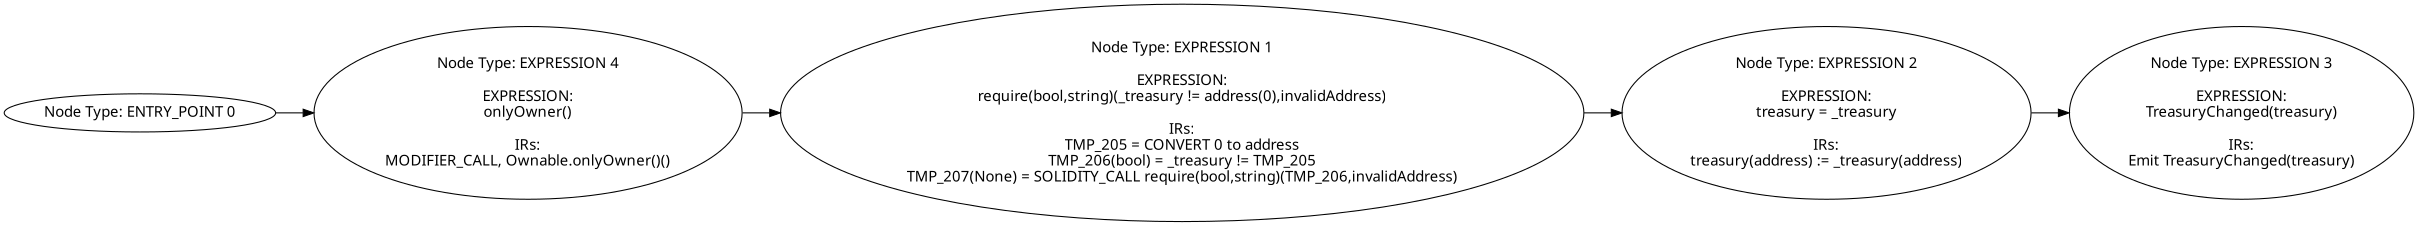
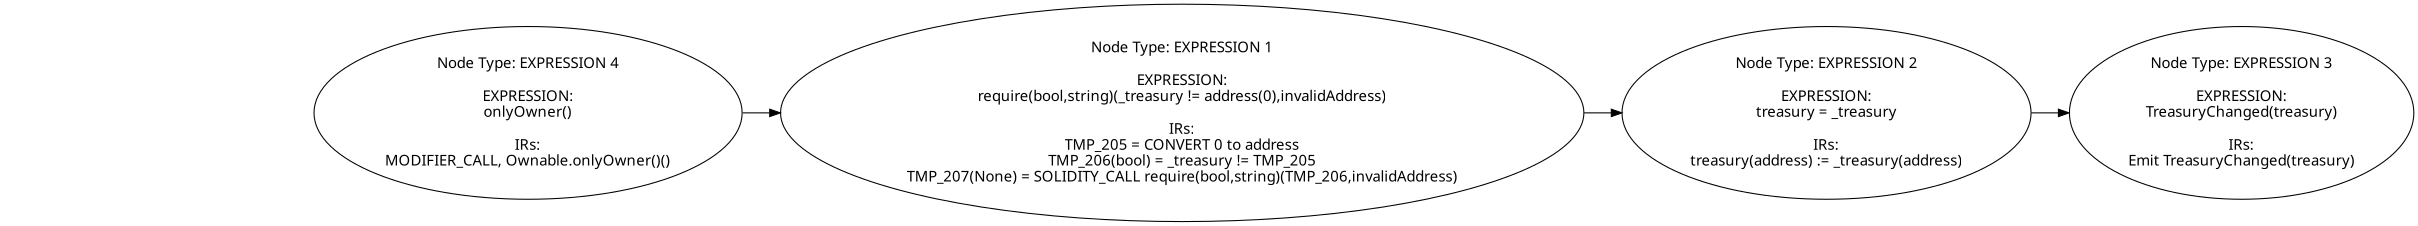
(140, 113) -> none
